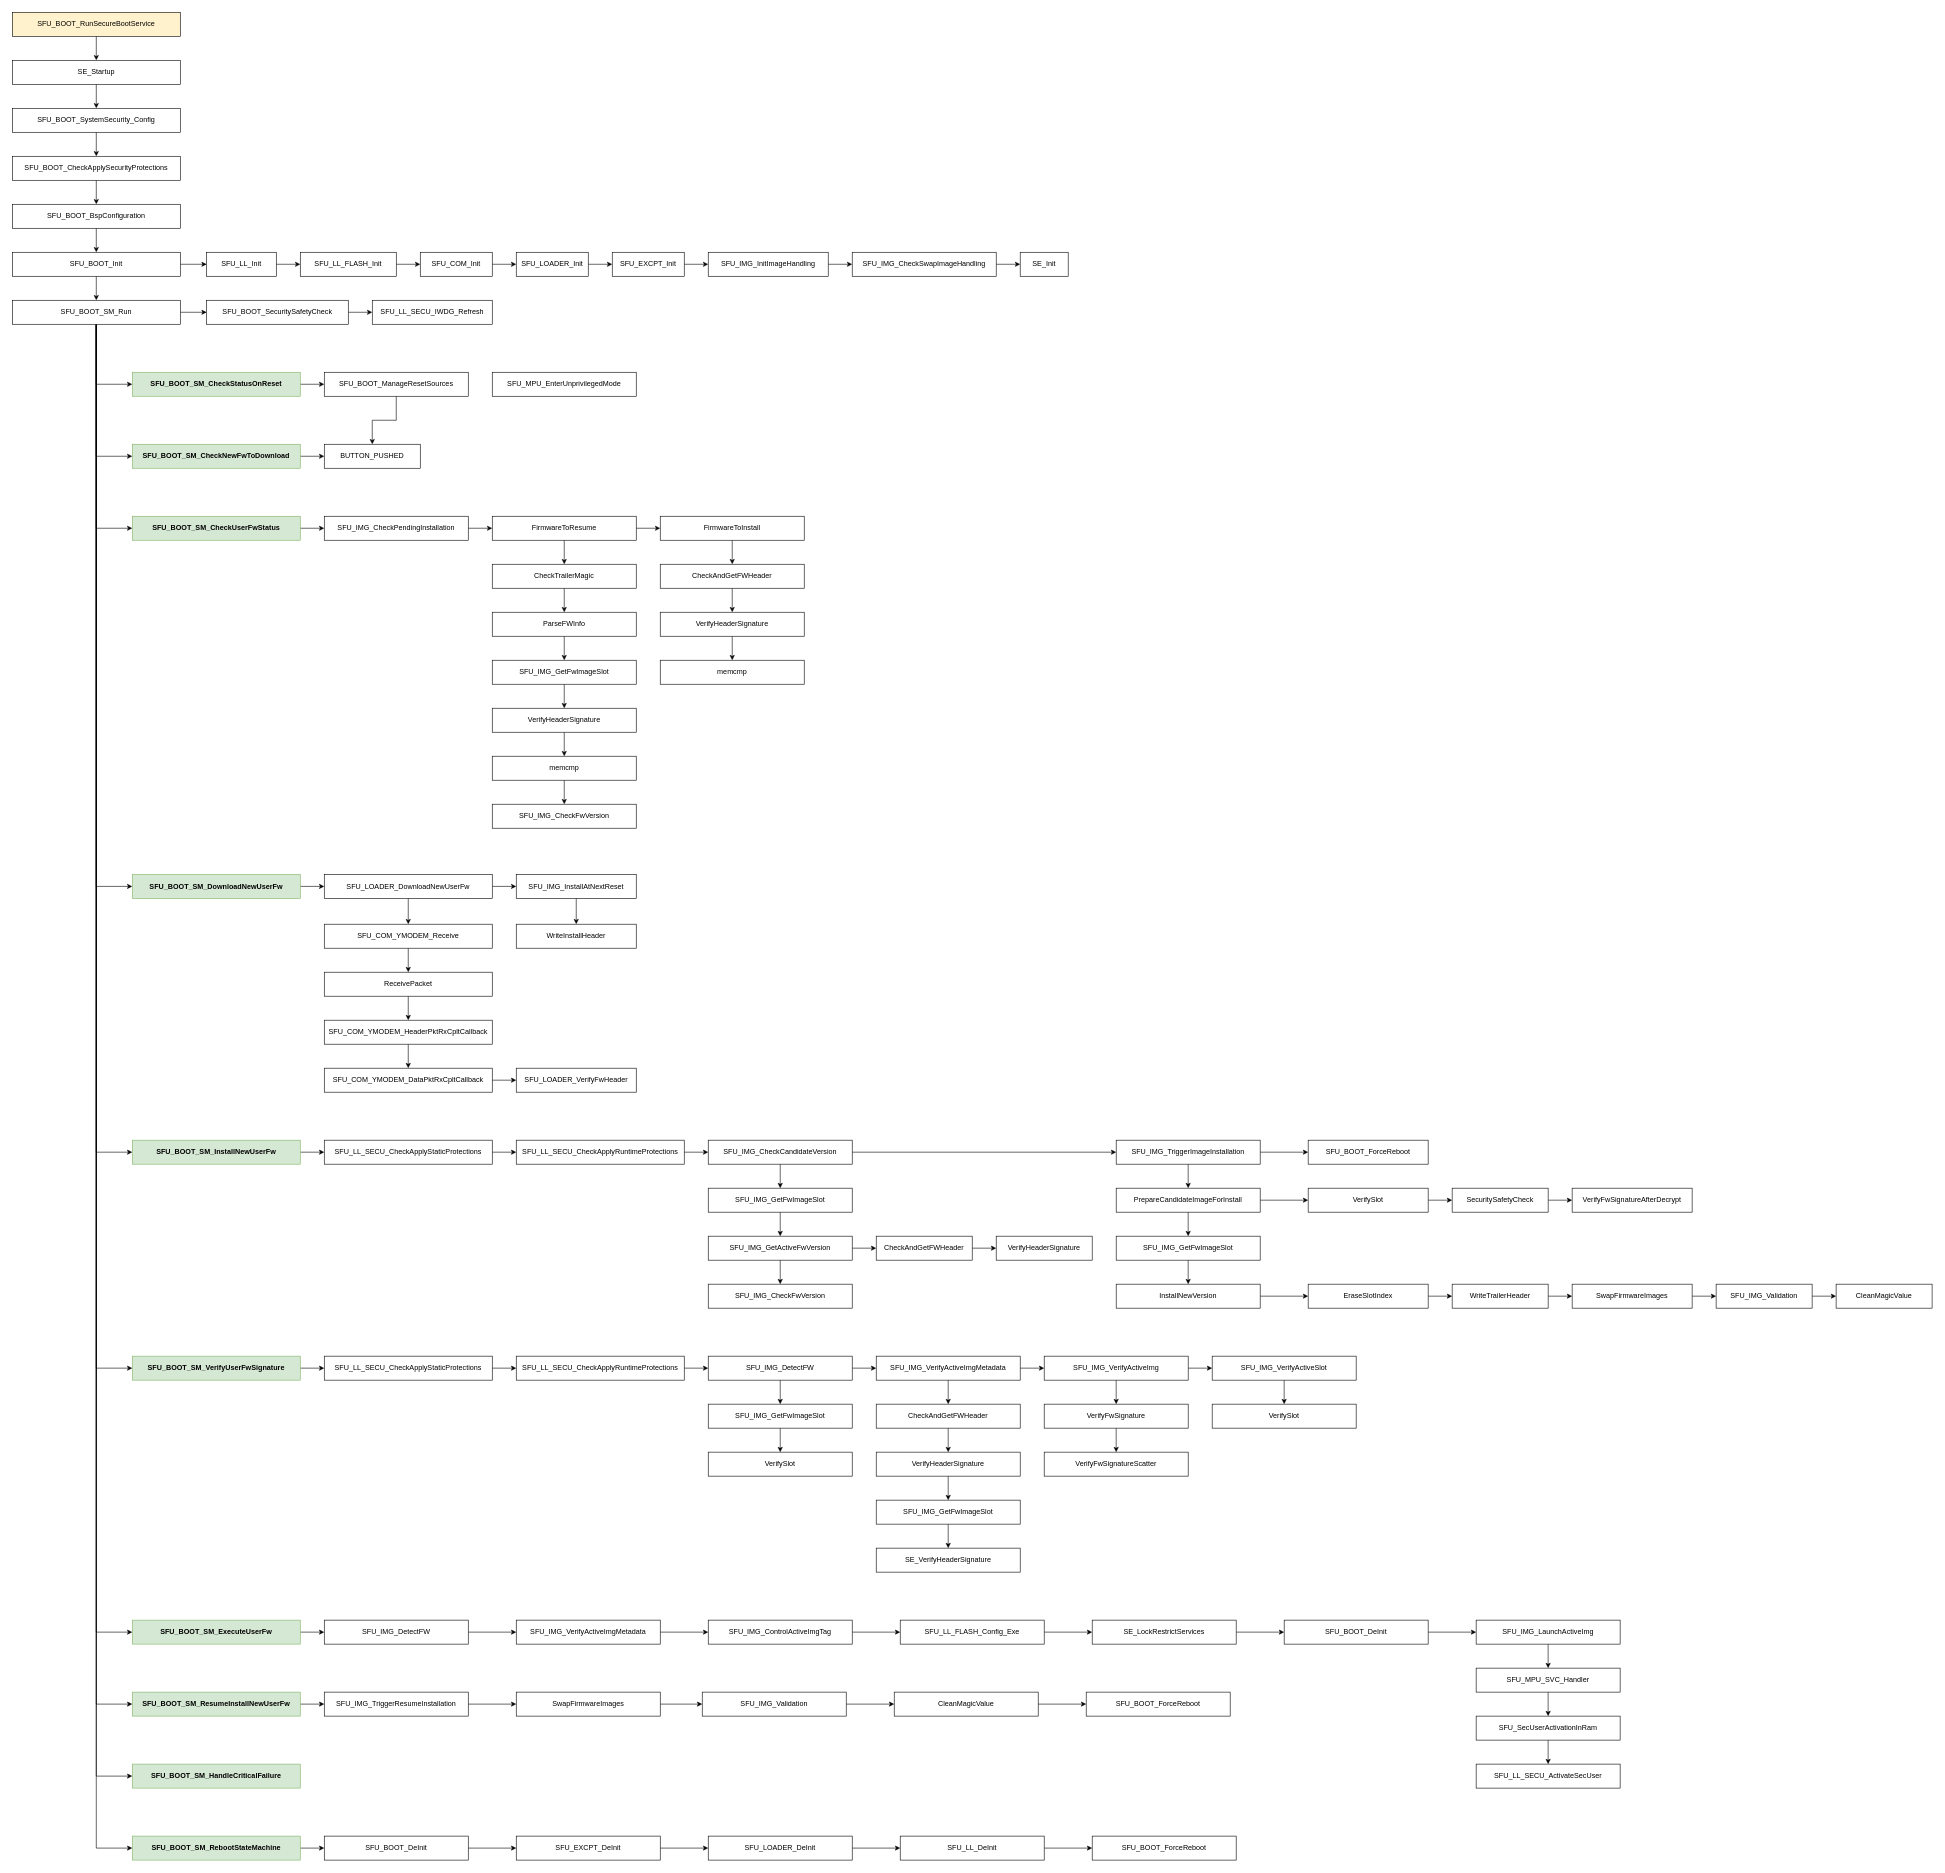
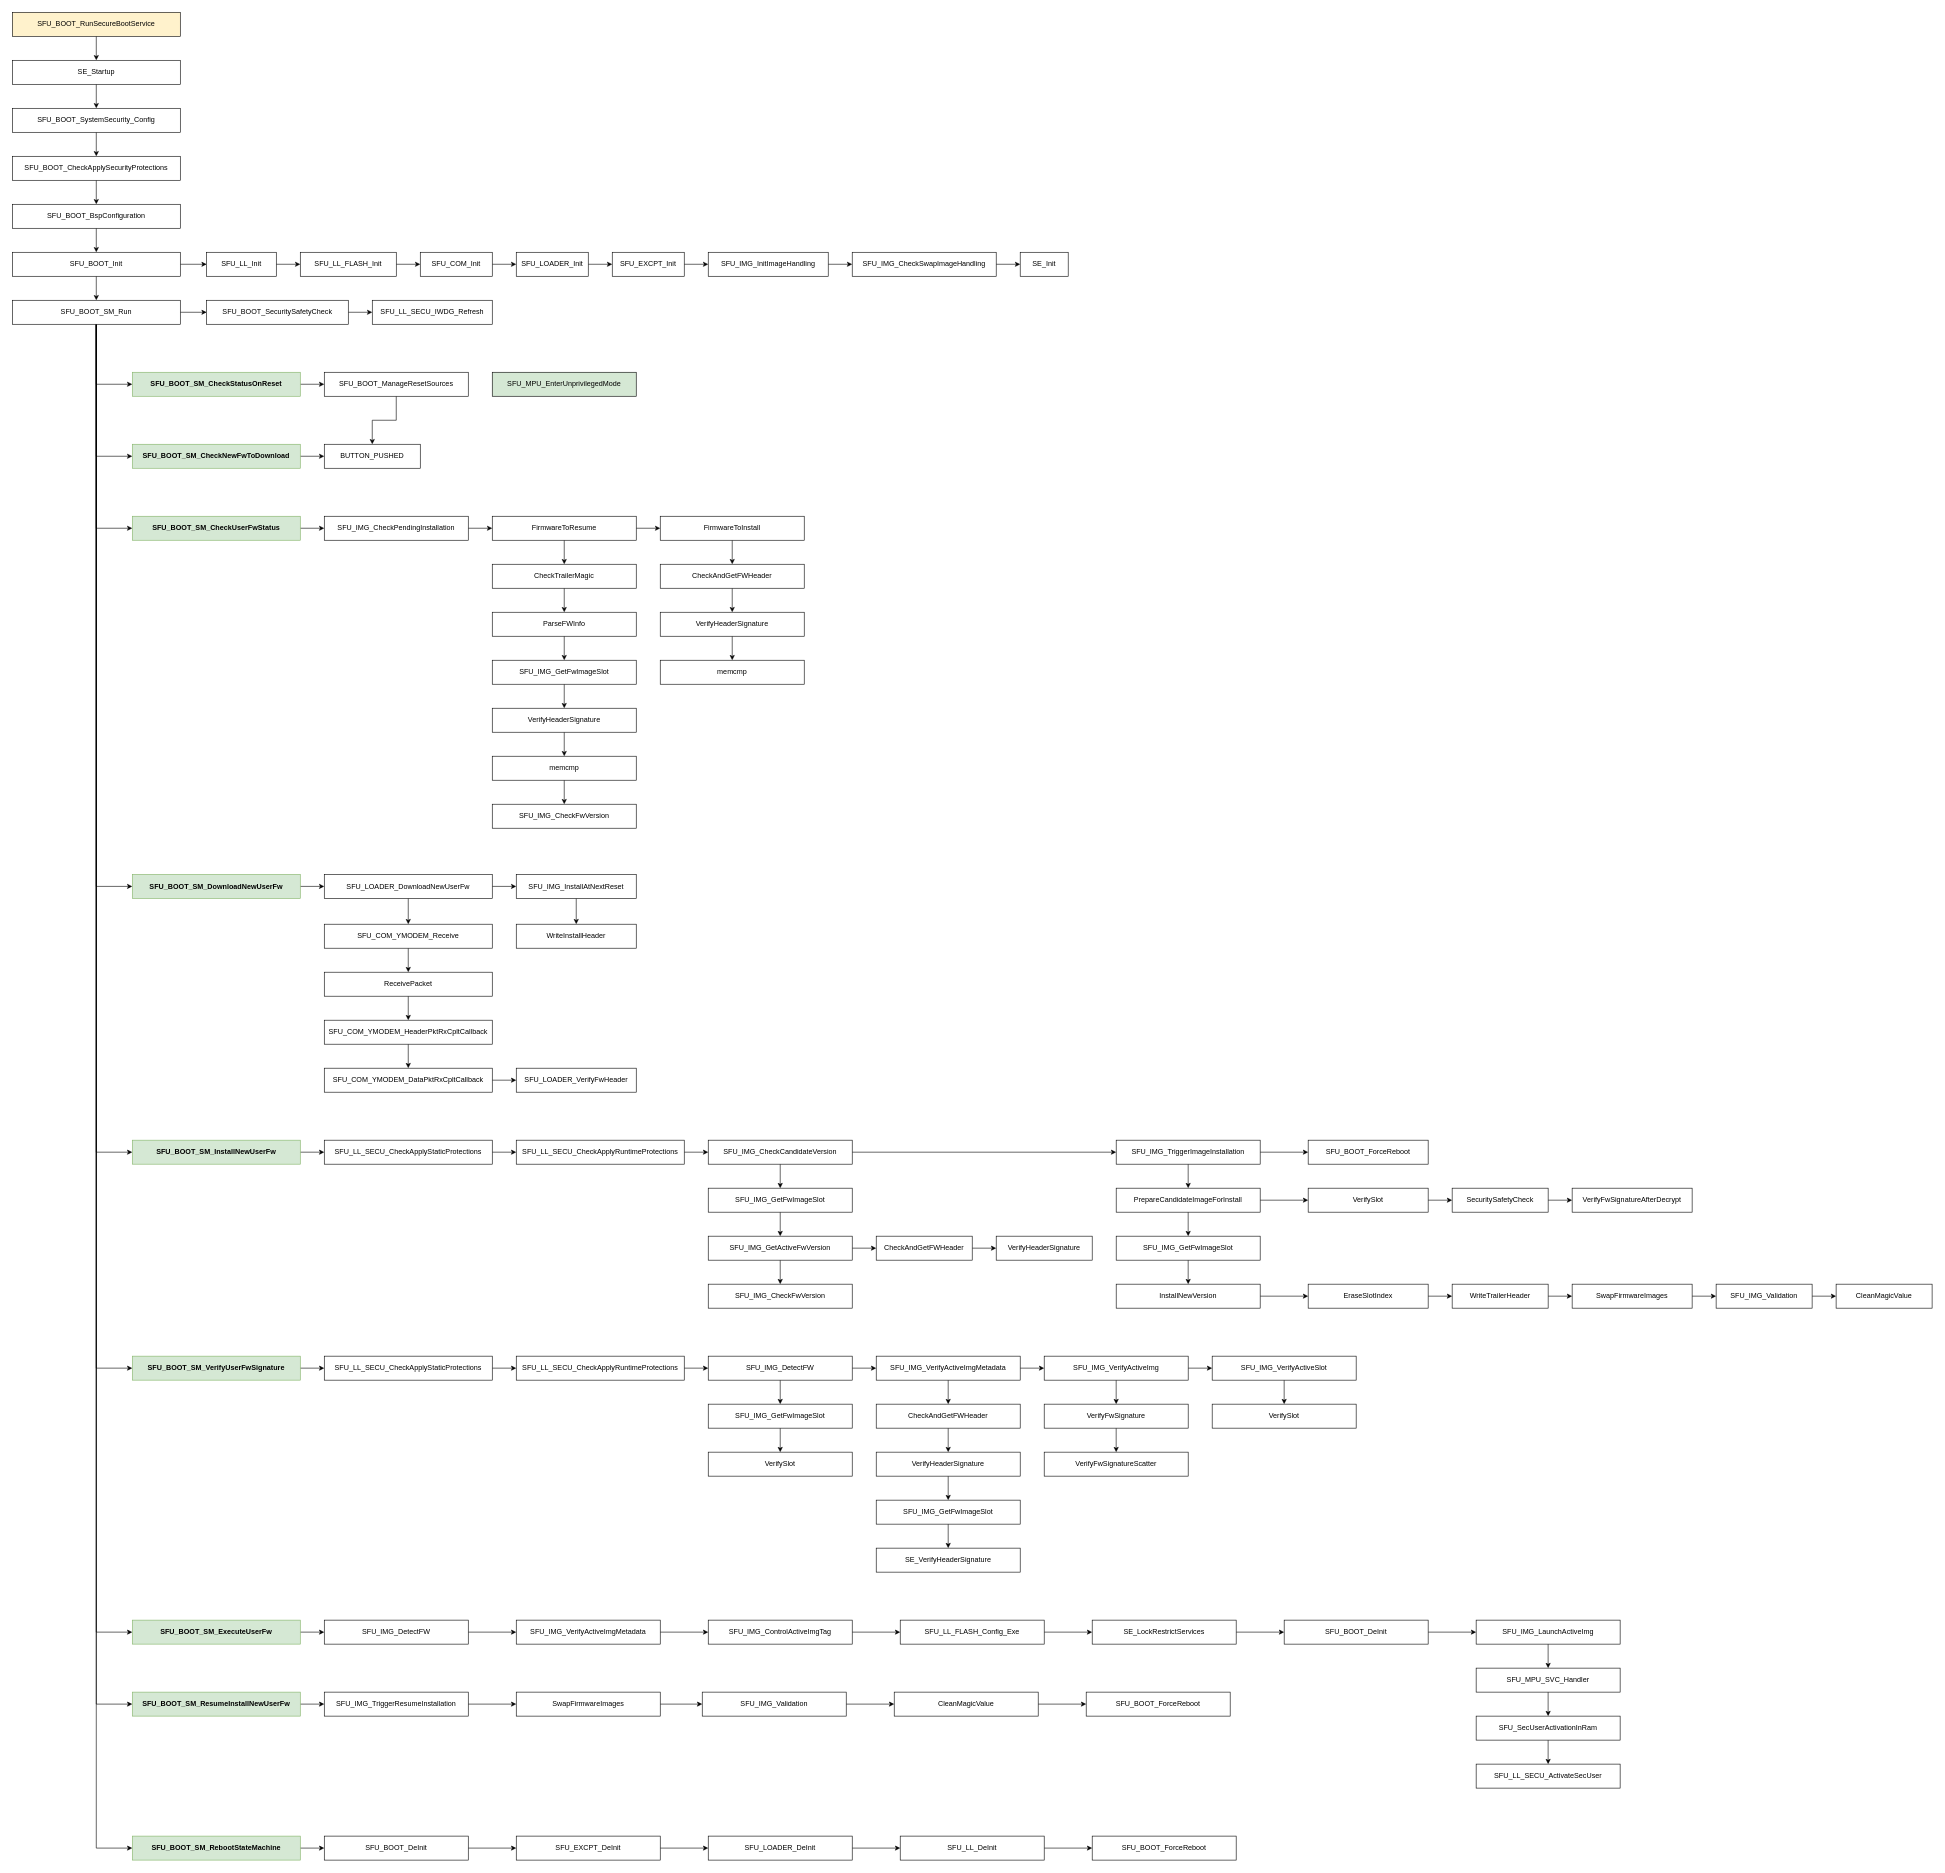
(564, 384) -> (564, 384)
(126, 1776) -> none
(216, 1776) -> none
